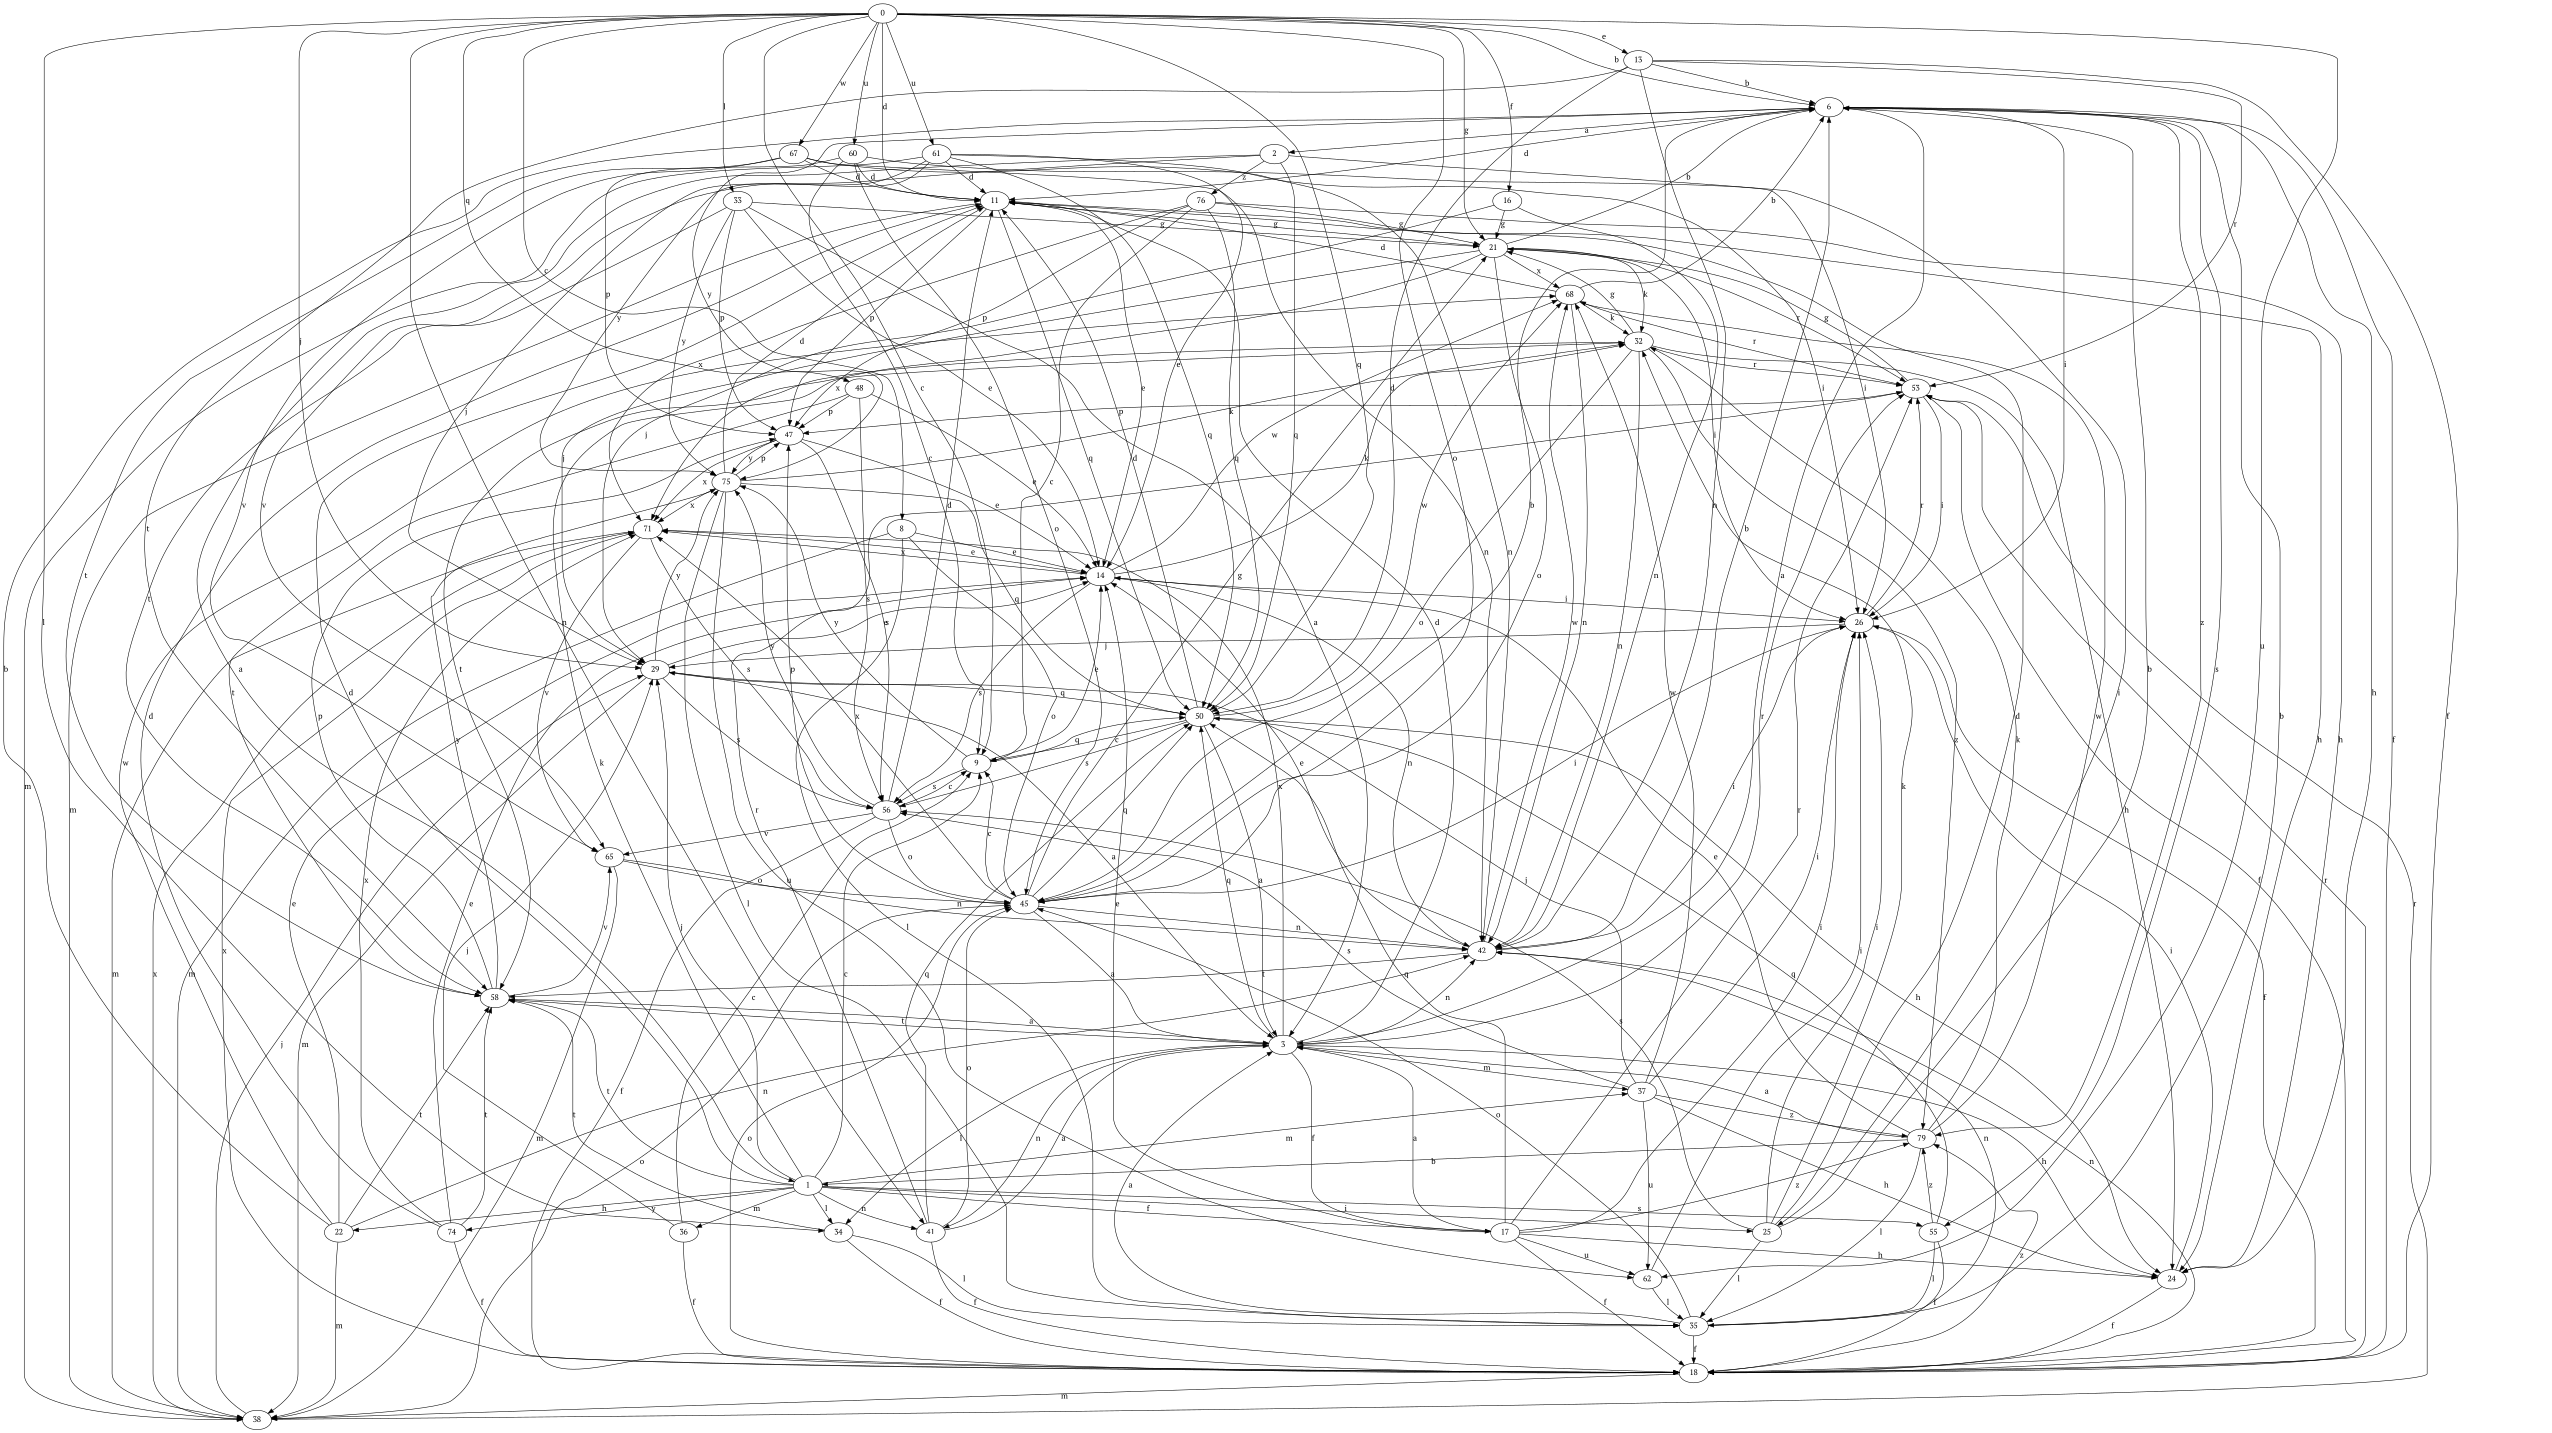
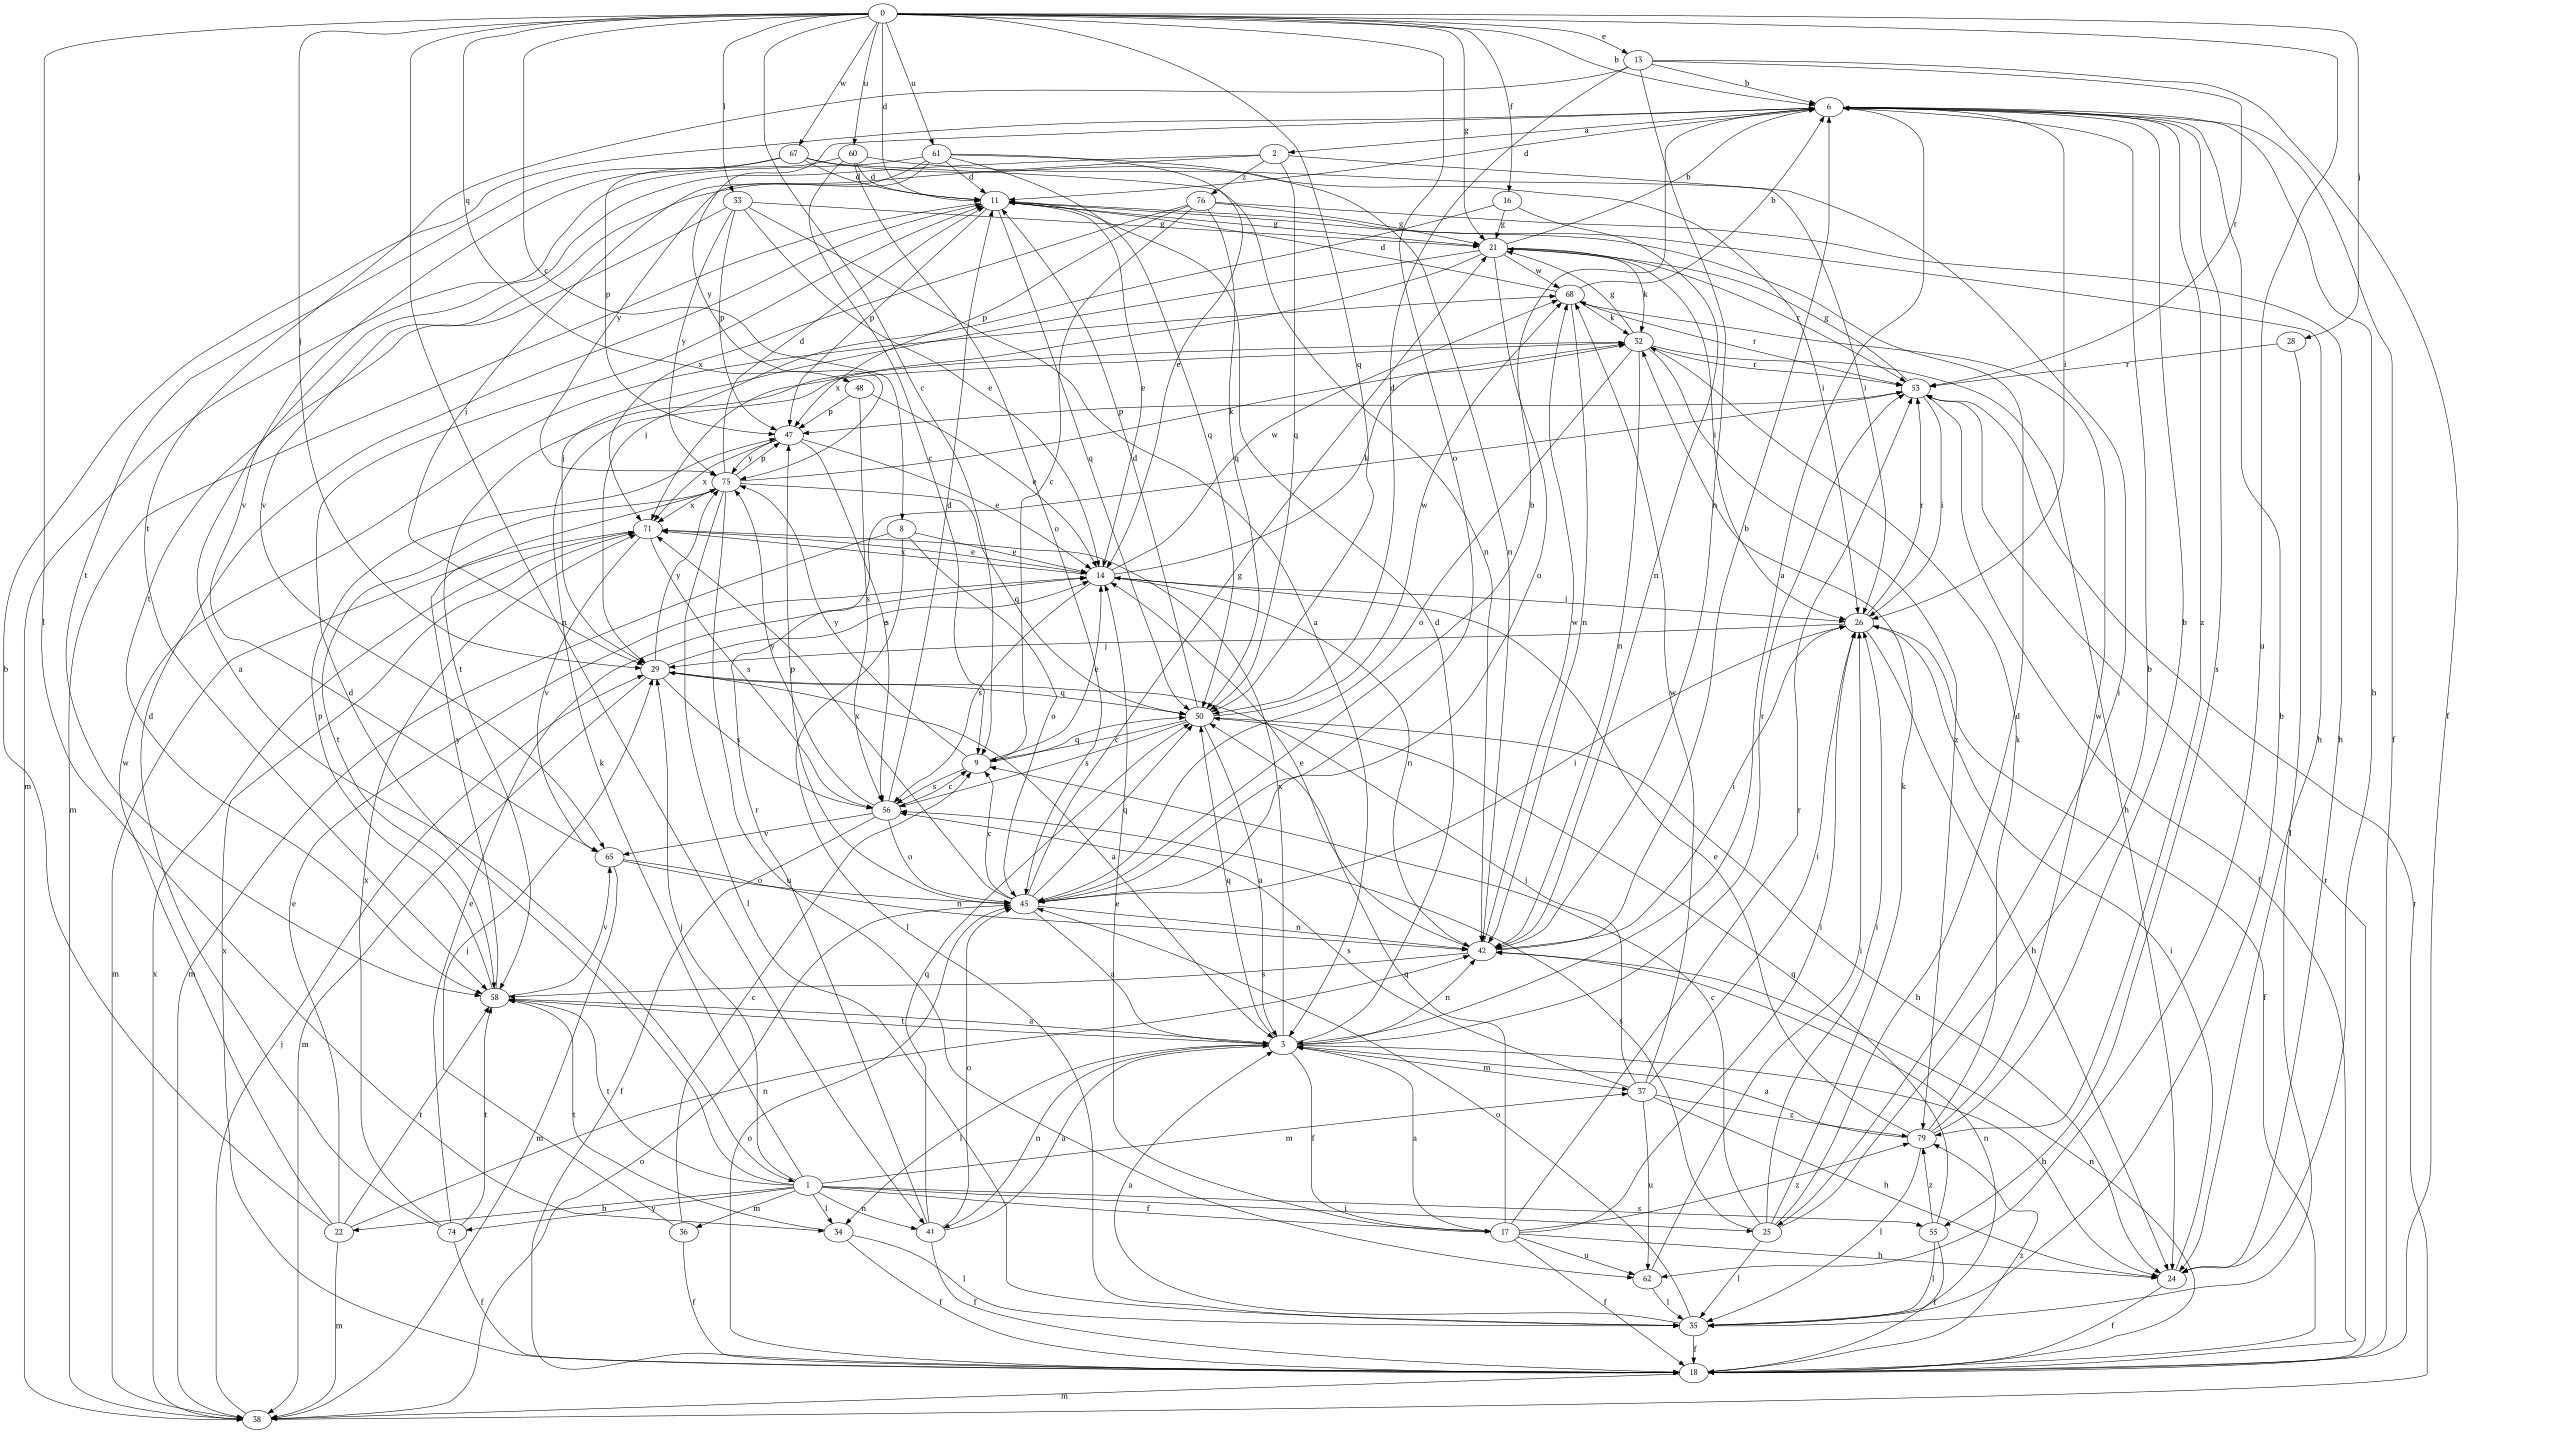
(1539, 271) -> (1539, 271)
none -> (2291, 342)
(326, 584) -> (361, 596)
(844, 944) -> (1479, 881)
none -> (2024, 944)
(1264, 975) -> (1264, 975)
(1368, 1162) -> (2178, 516)
